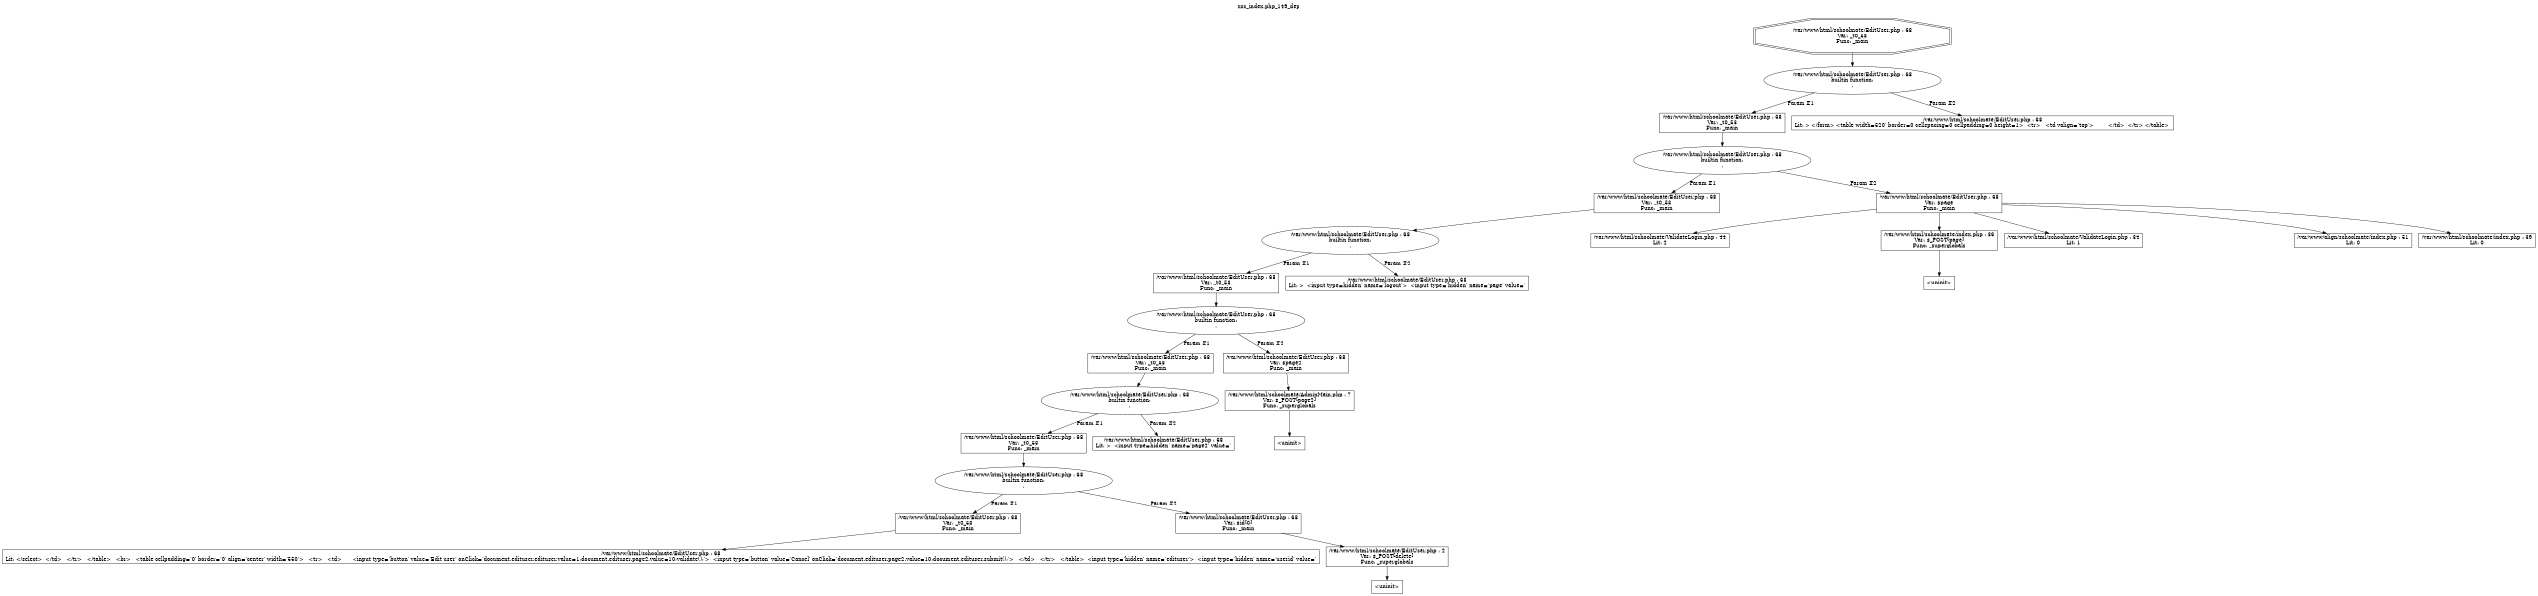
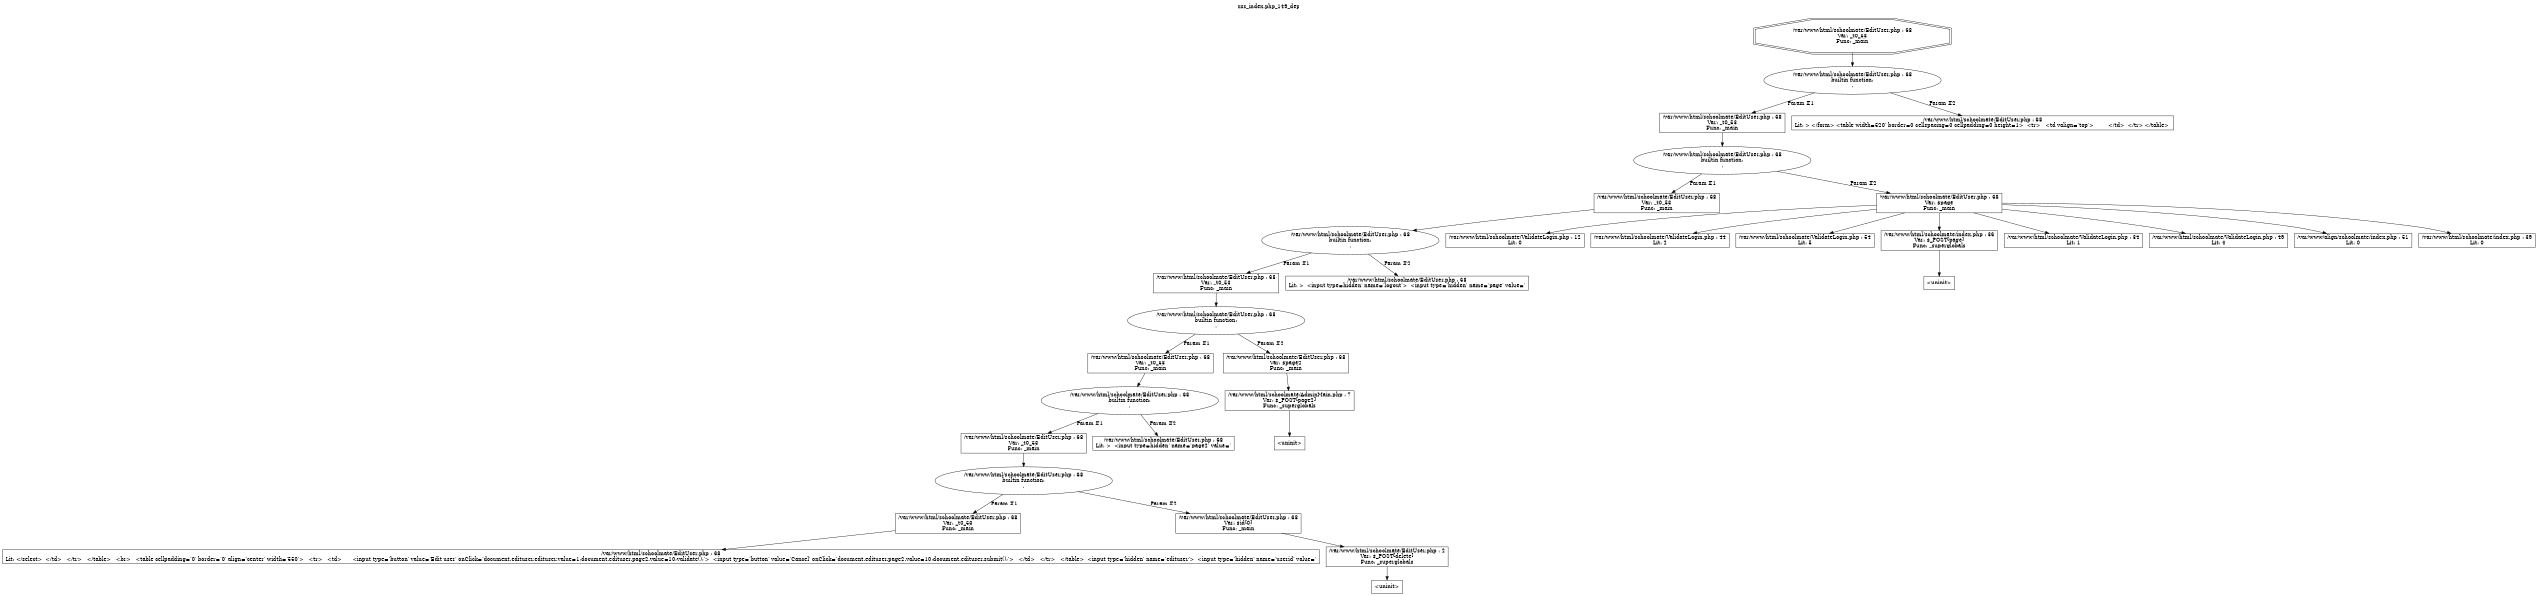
none -> (1515, 240)
none -> (1805, 240)
none -> (2219, 240)
